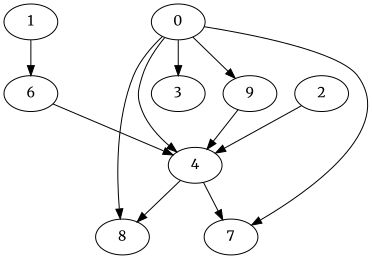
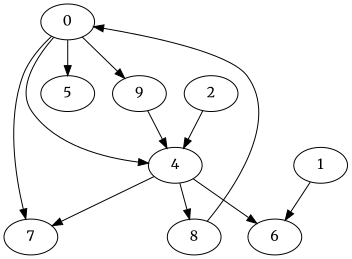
(178, 94) -> (68, 94)
(122, 117) -> (249, 80)
(108, 127) -> (218, 196)
